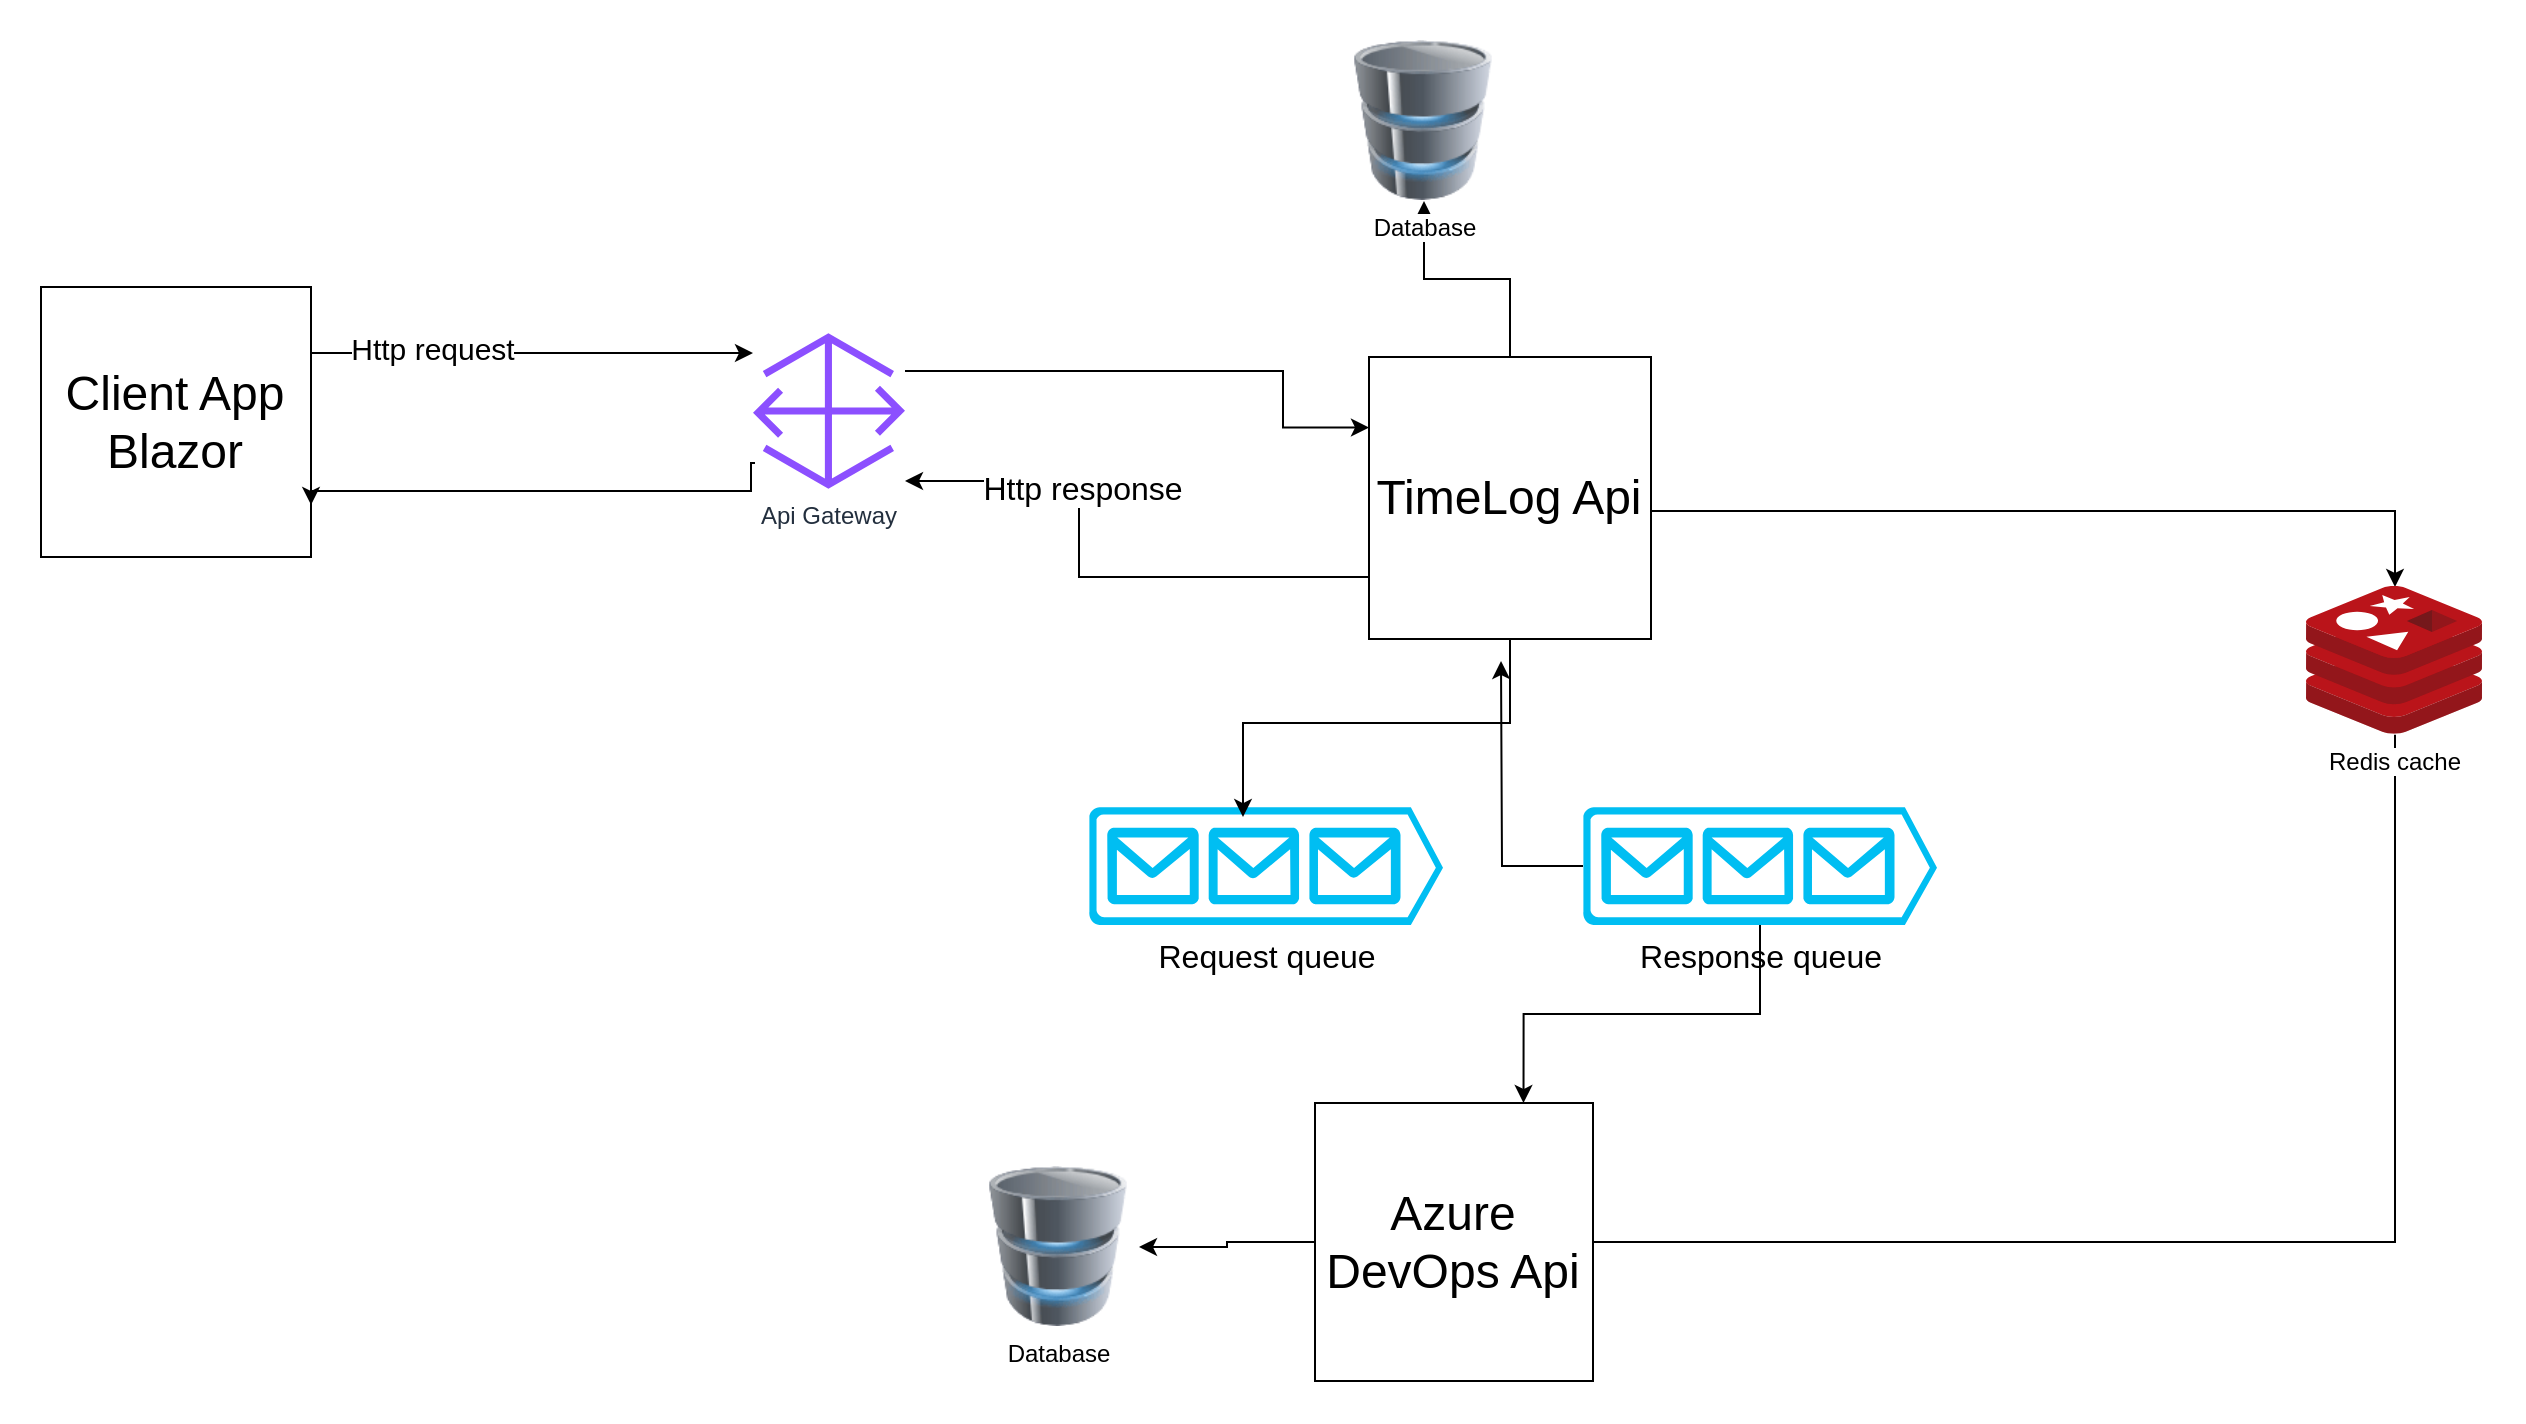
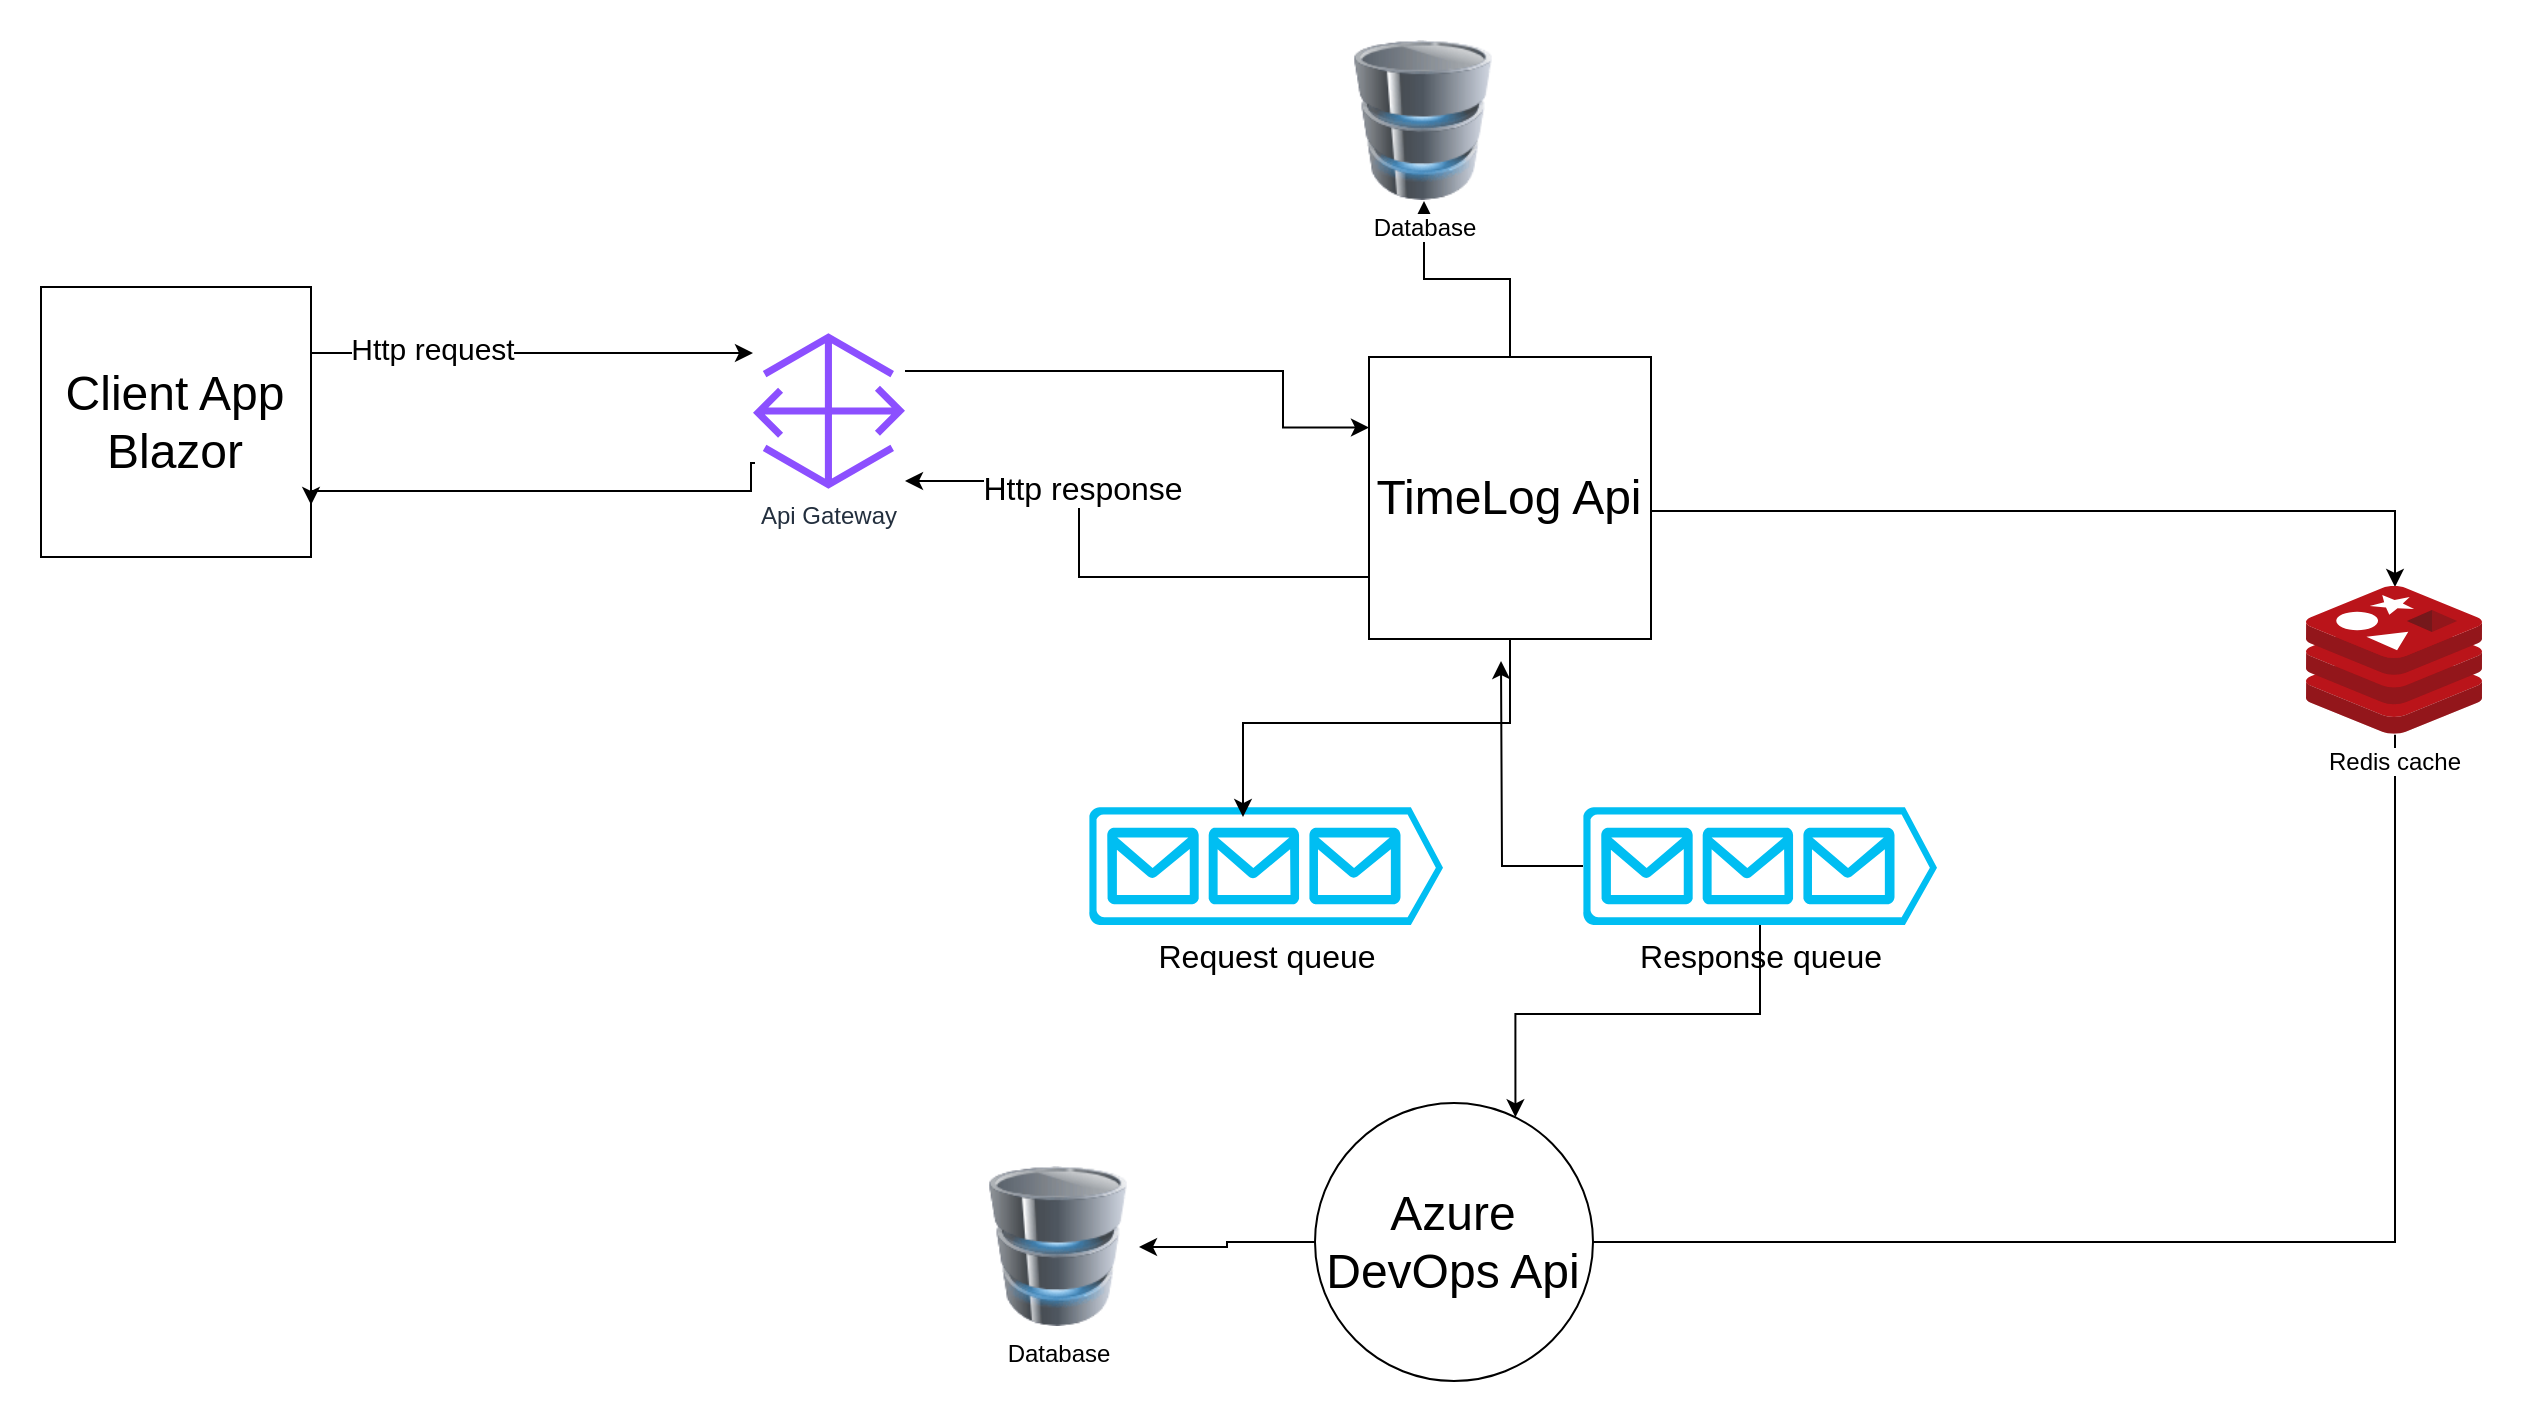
(1454, 1242) -> (1454, 1242)
